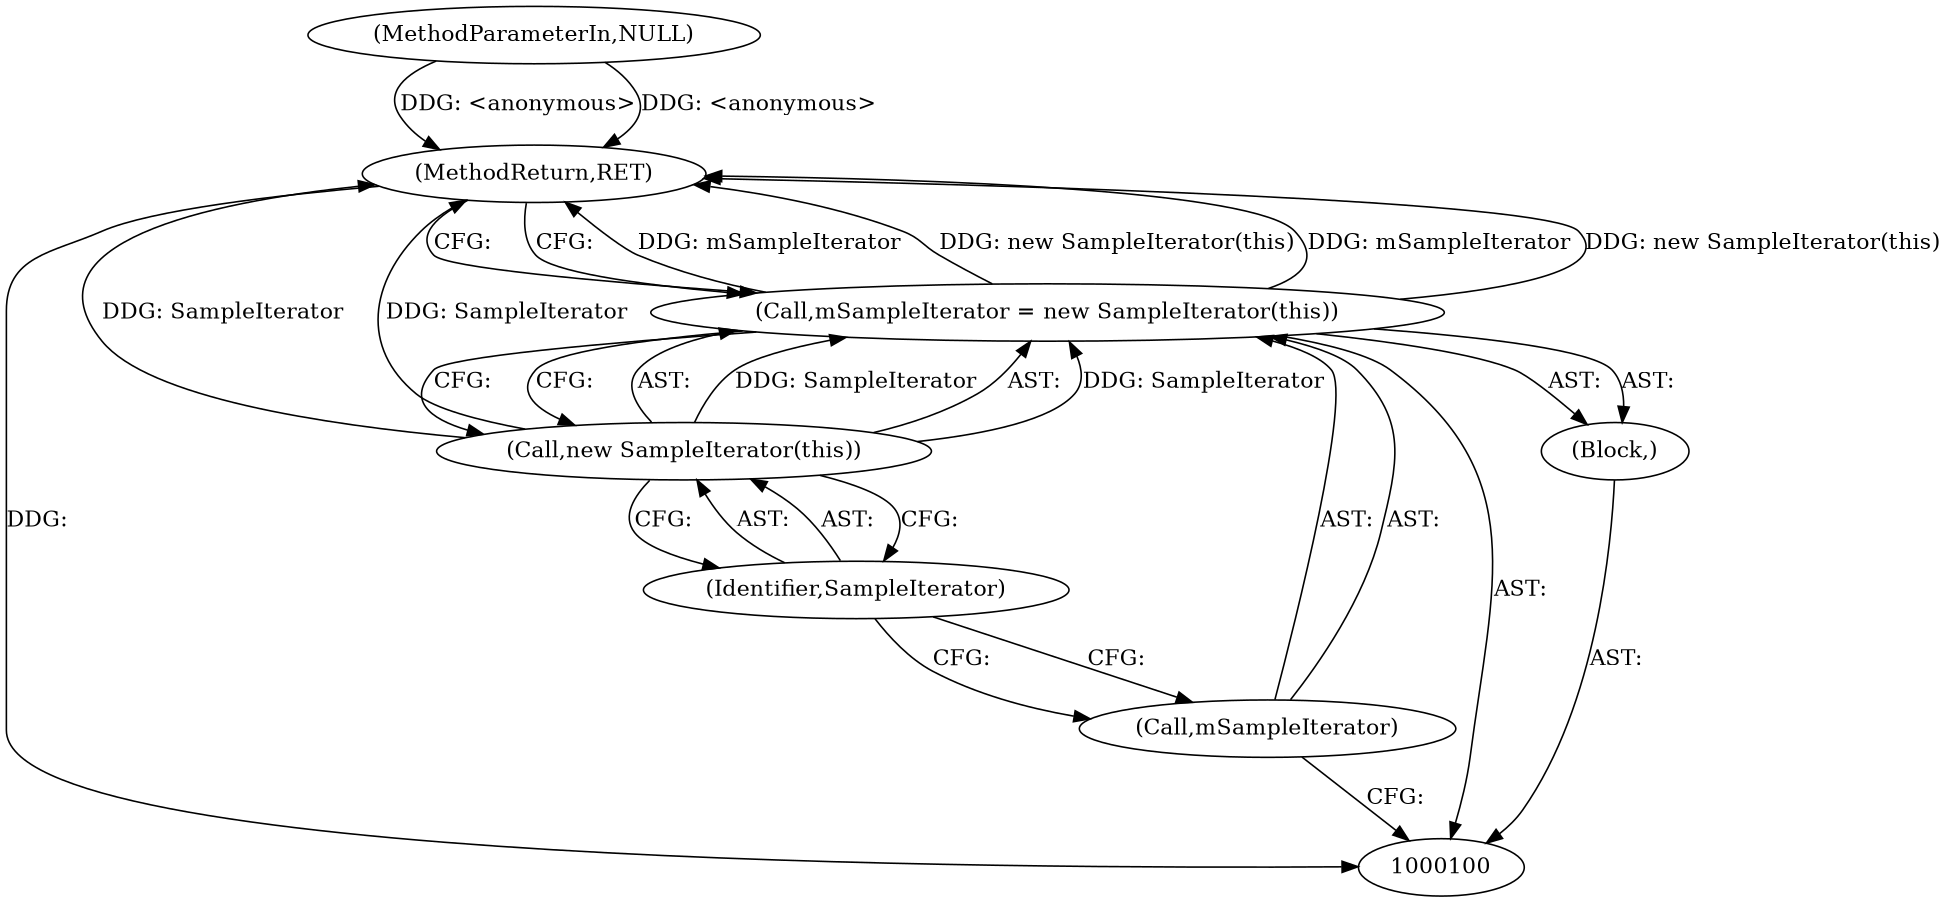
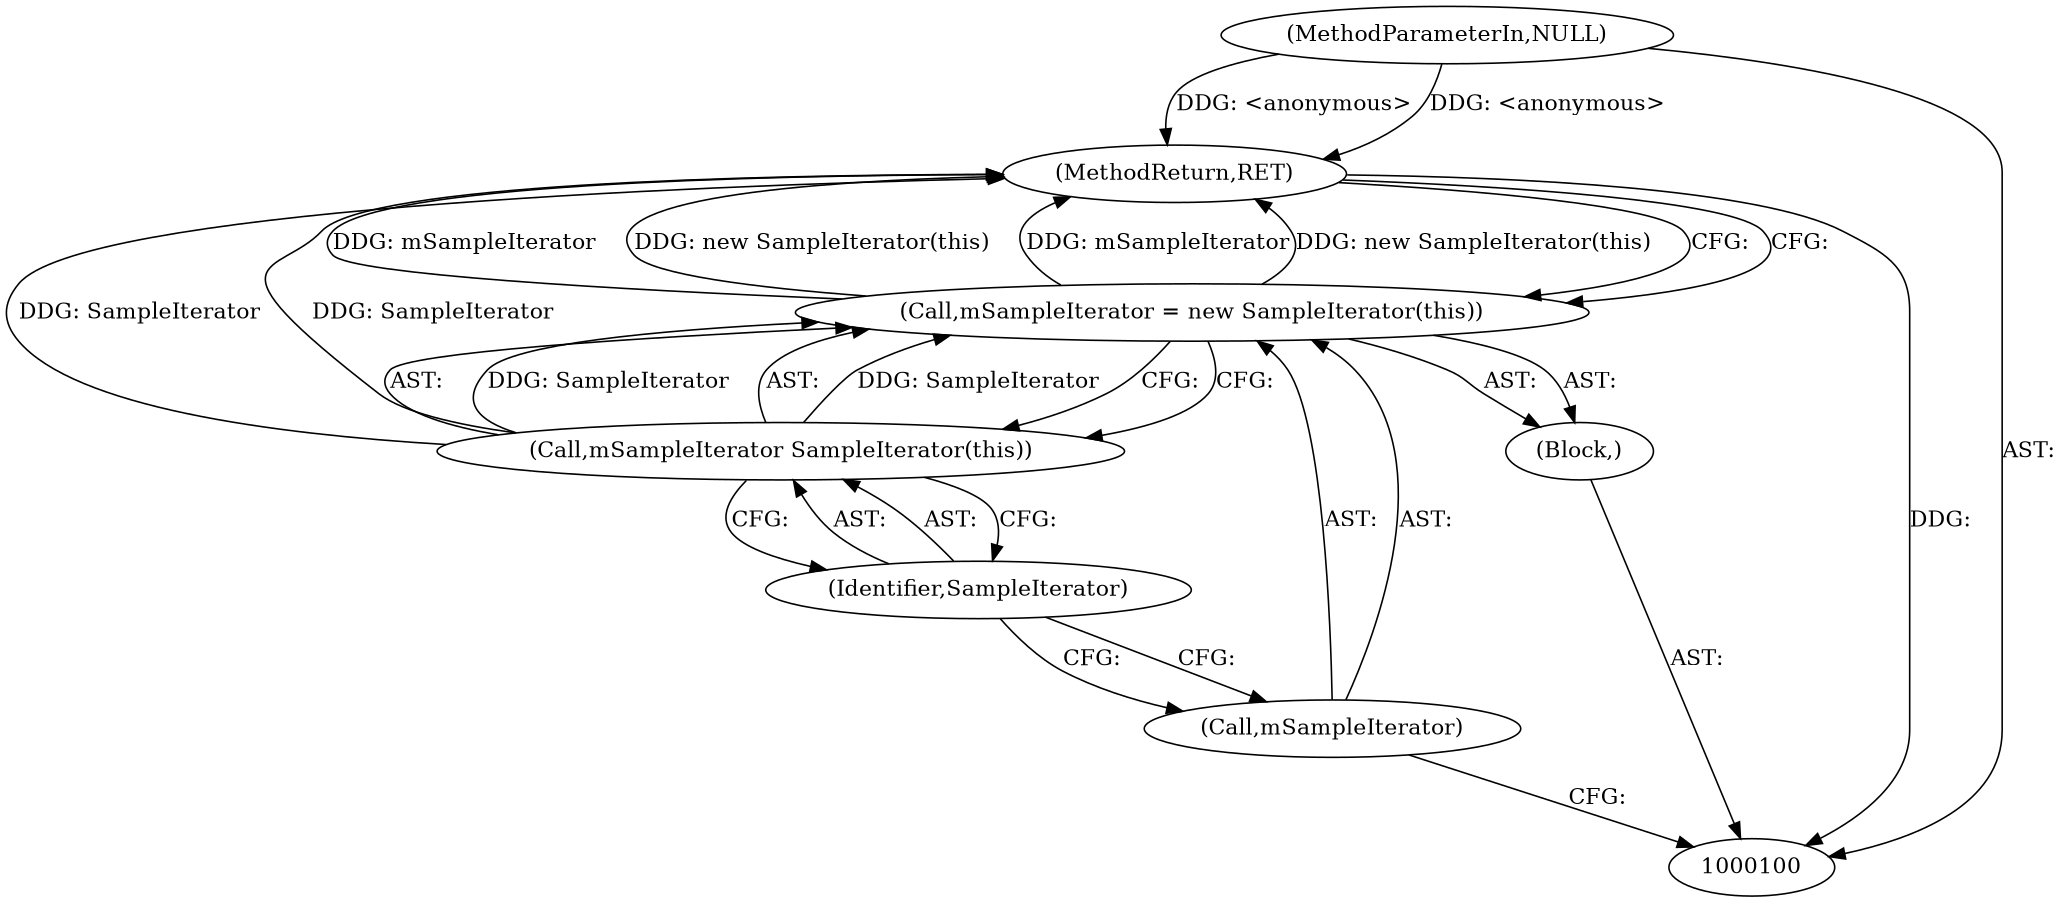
(684, 451) -> (781, 451)
(1489, 523) -> (2002, 363)
